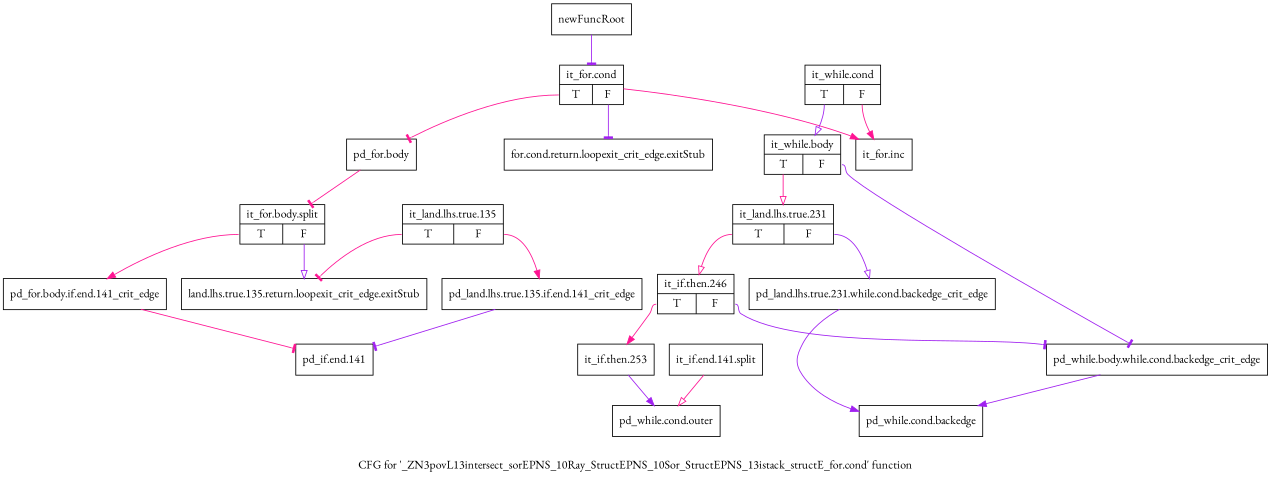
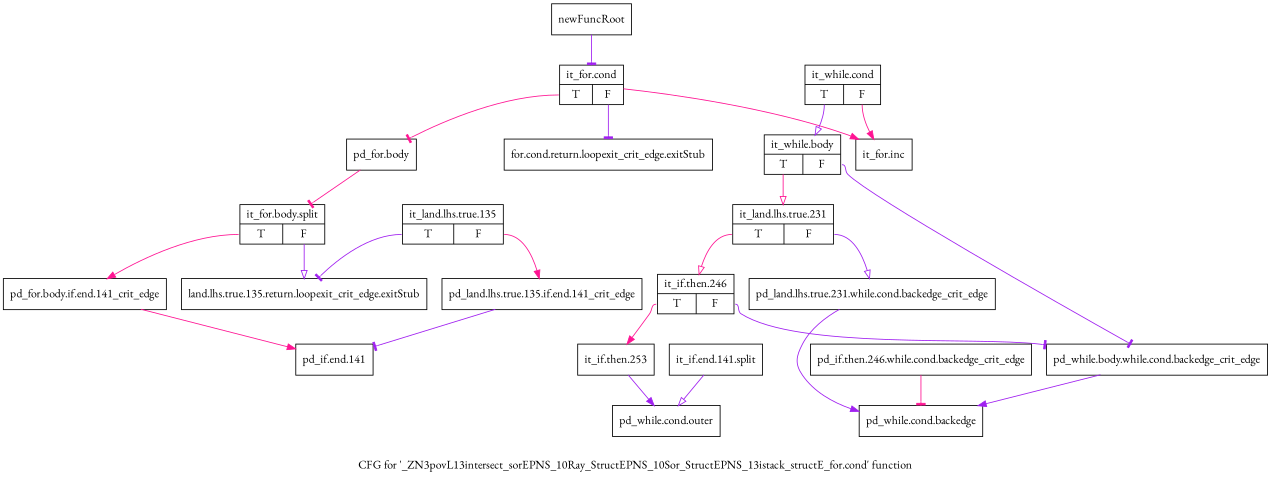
(358, 248) -> (358, 248)
(216, 329) -> (216, 329)
none -> (921, 360)
(694, 387) -> (694, 387)
